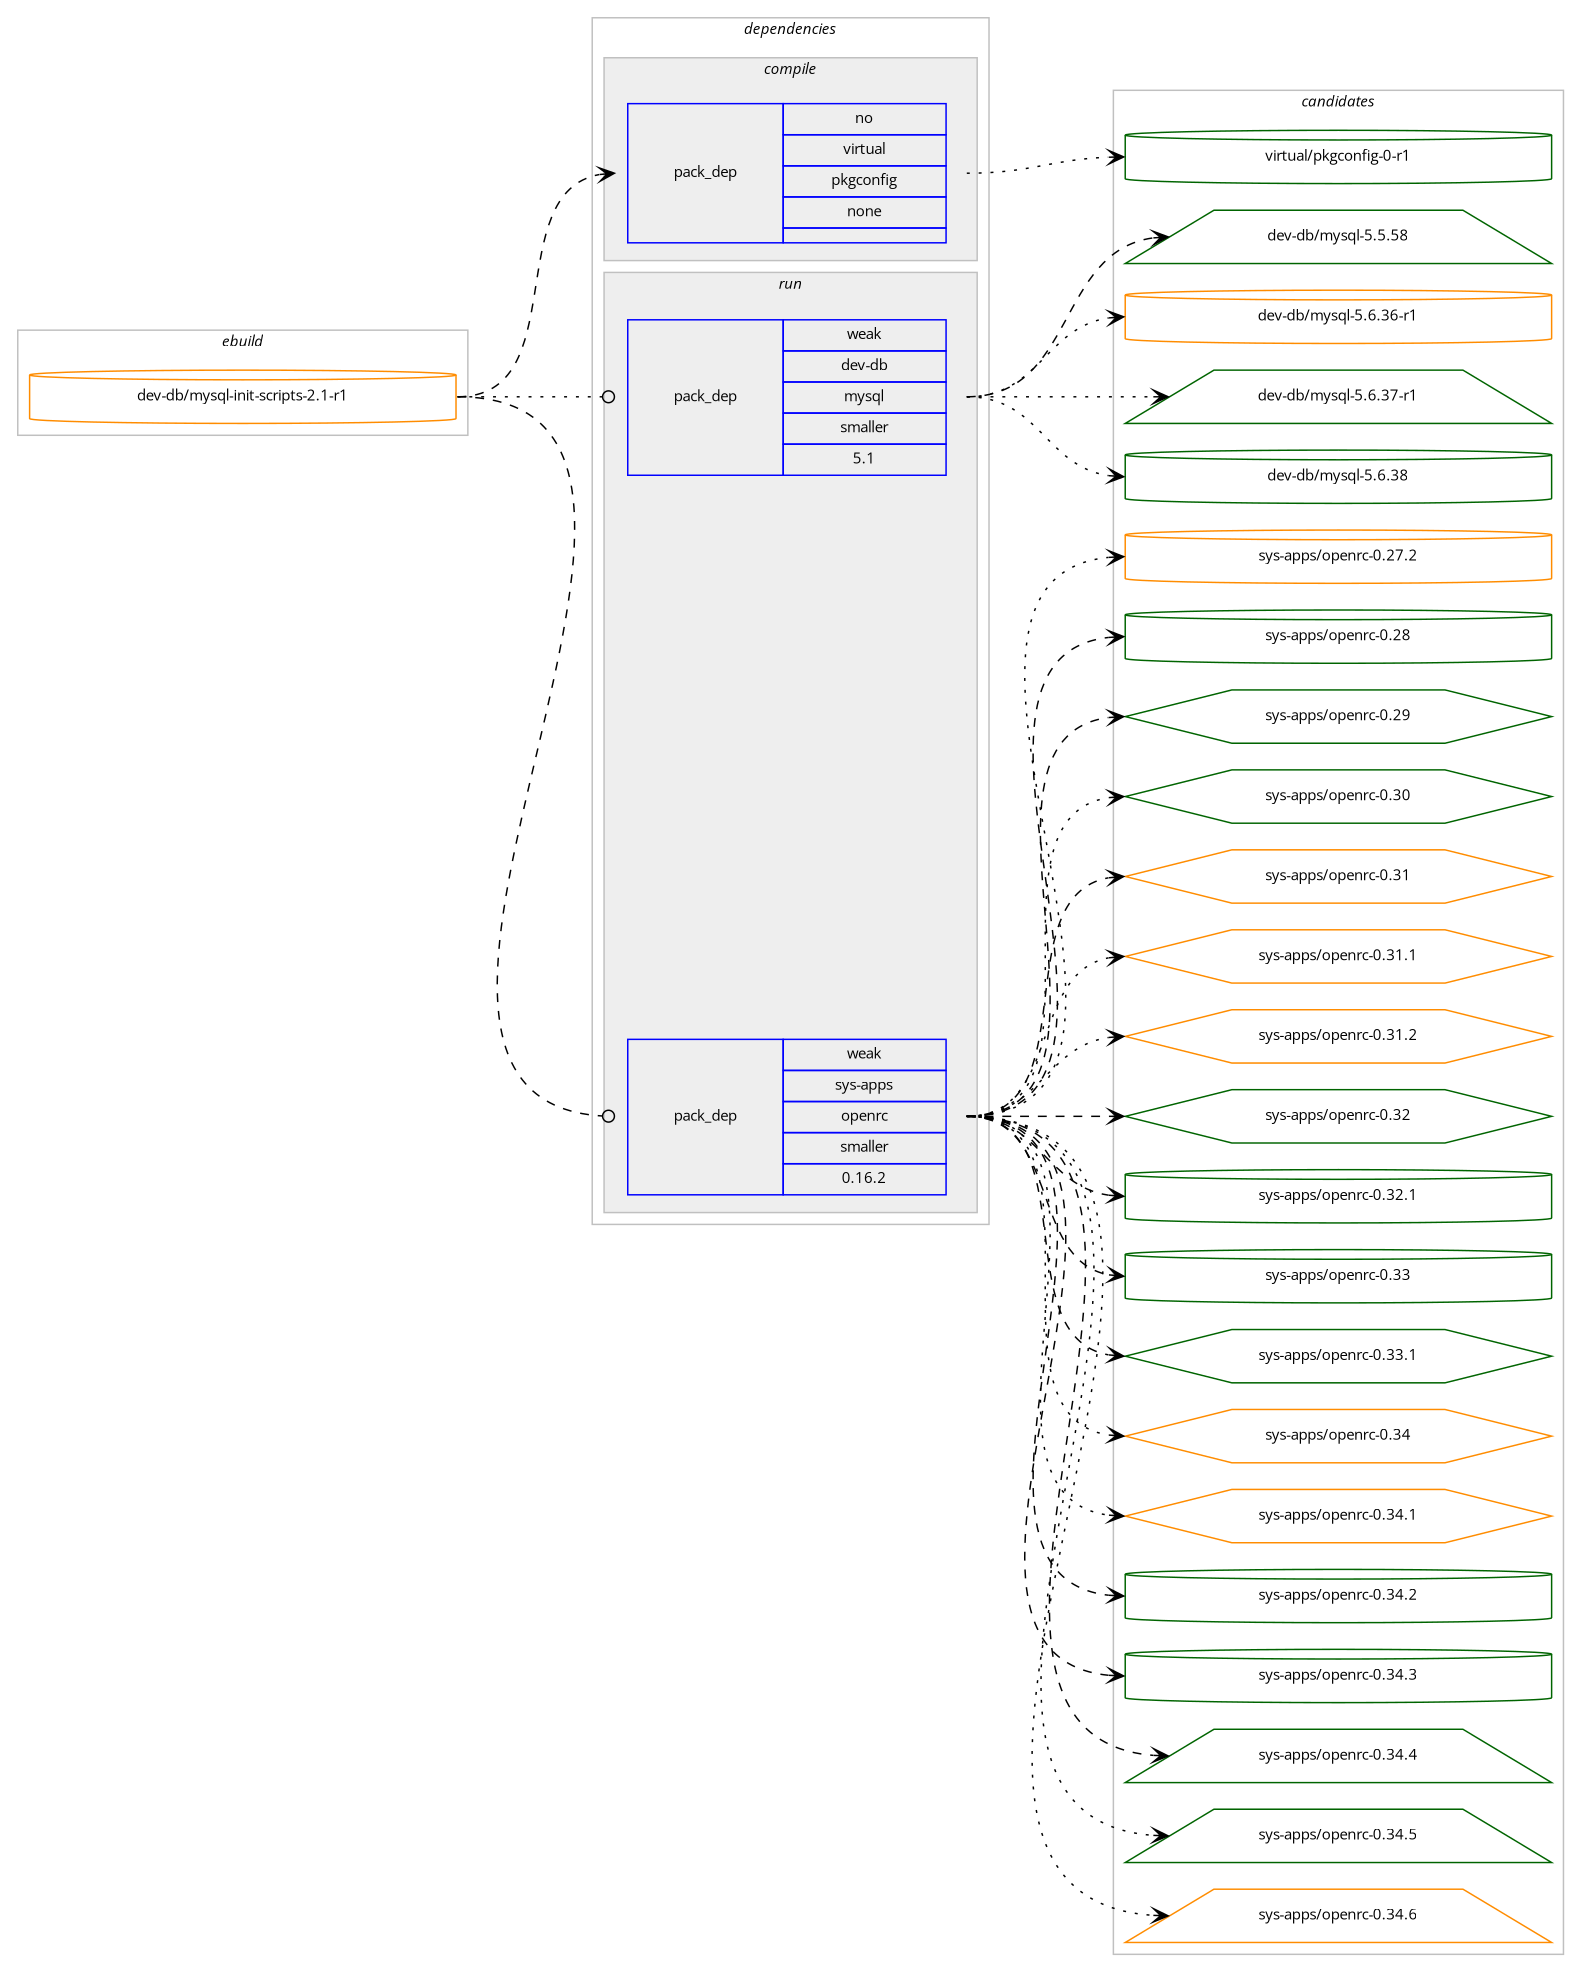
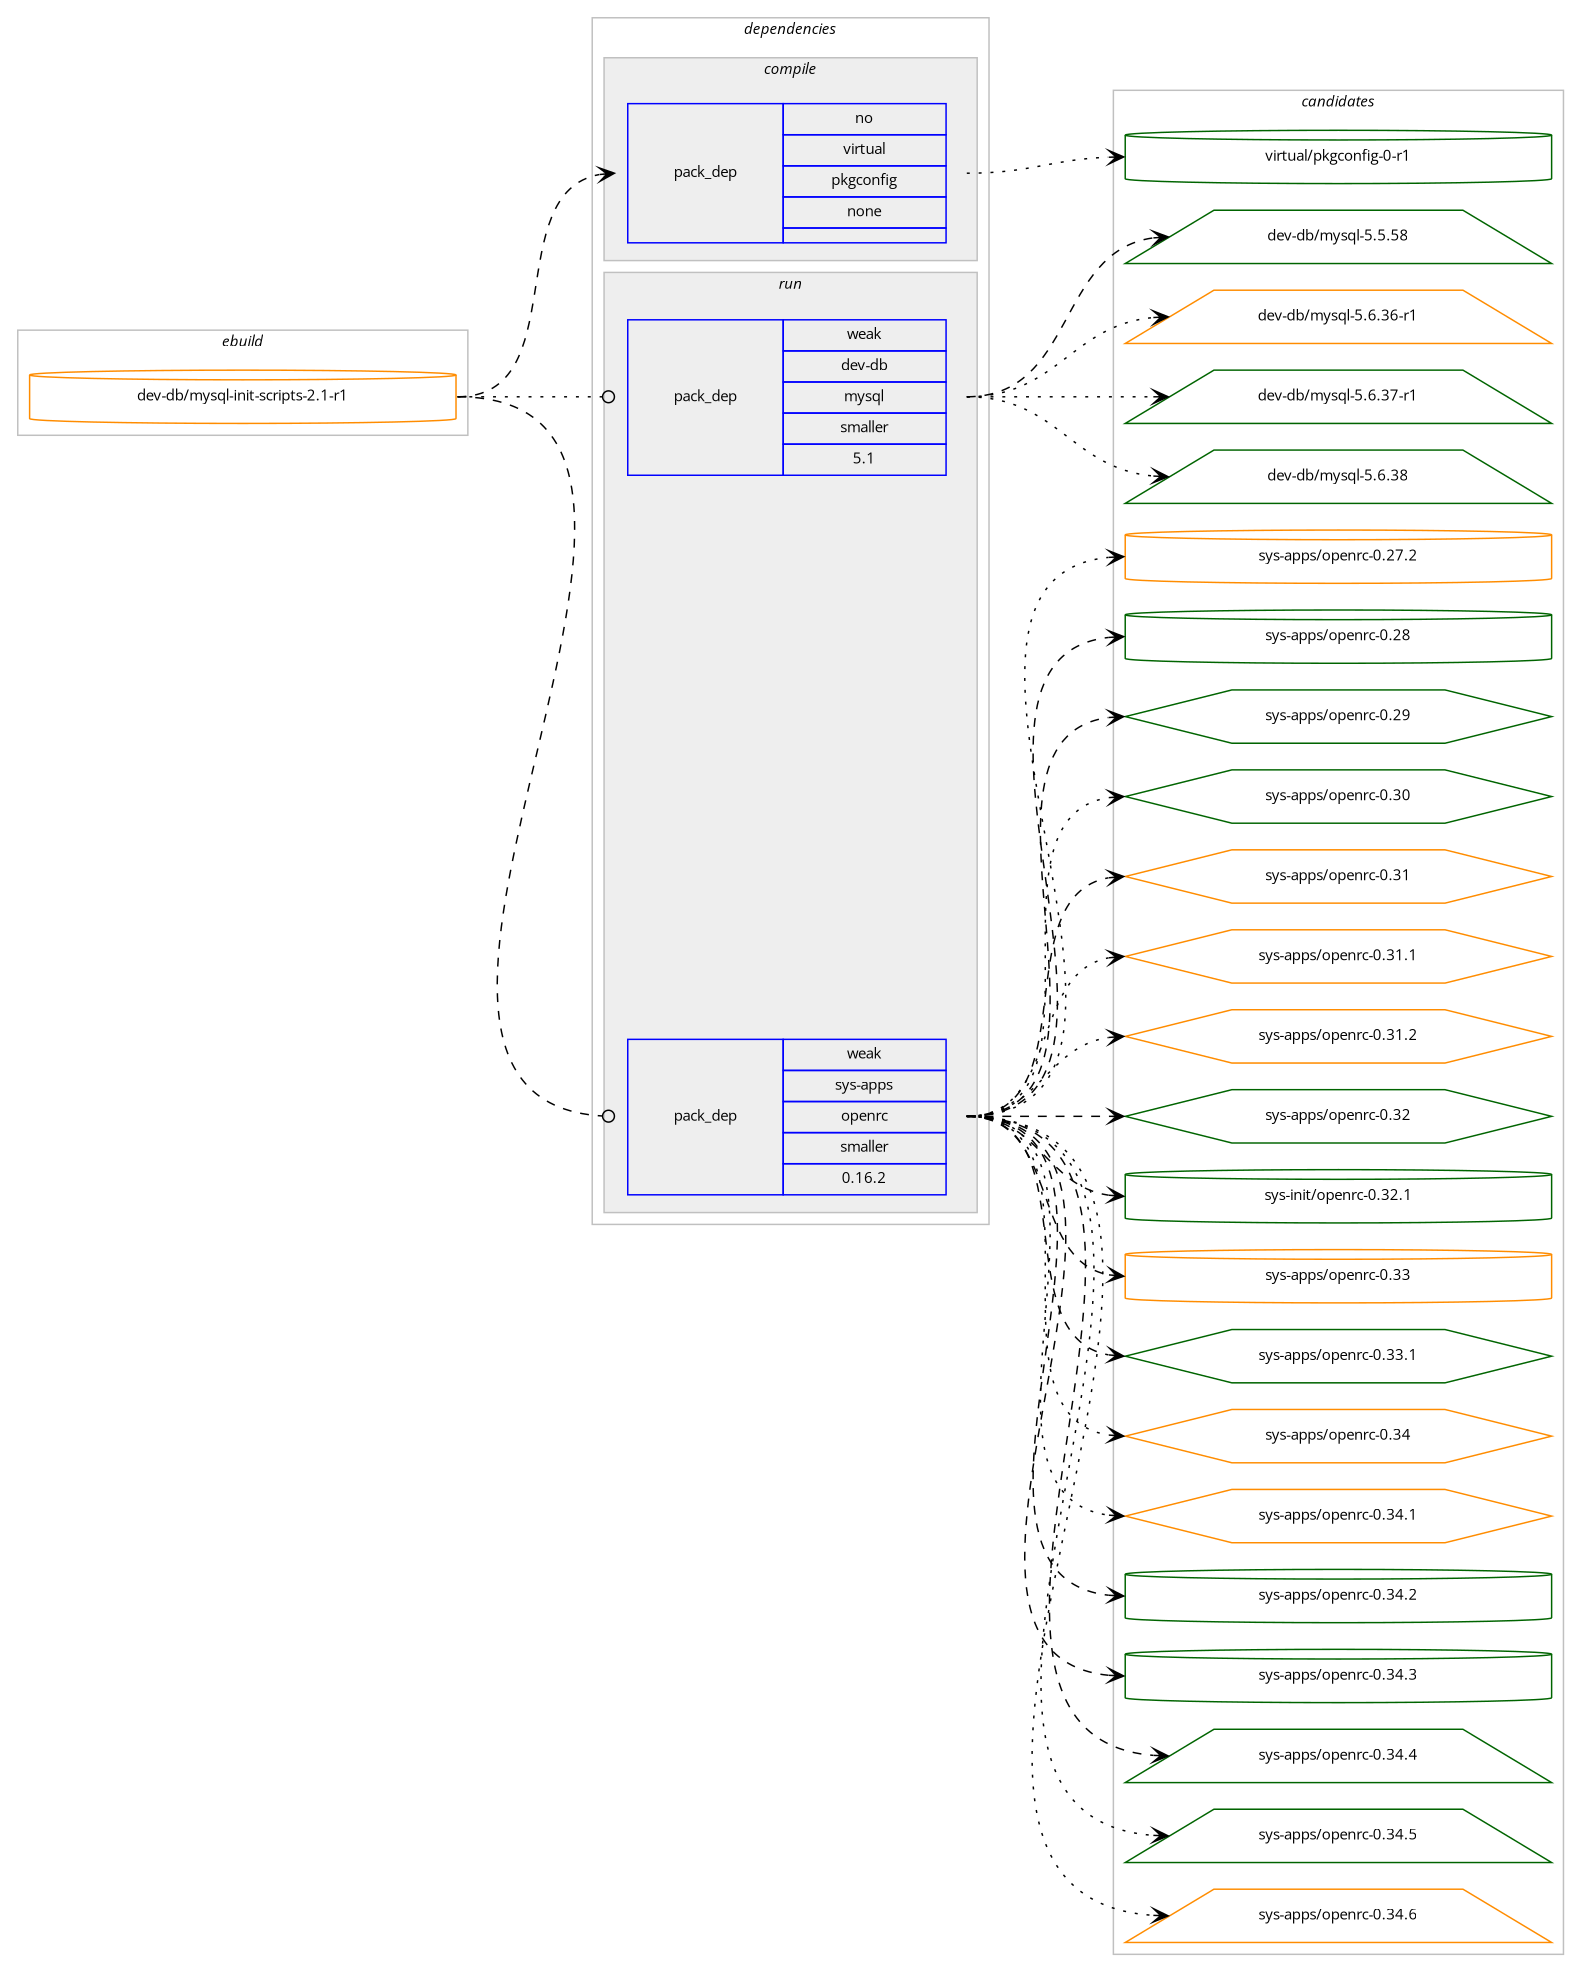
(1338, 317) -> (1338, 317)
(1338, 477) -> (1338, 477)
(1338, 1196) -> (1338, 1196)
(1338, 1276) -> (1338, 1276)
